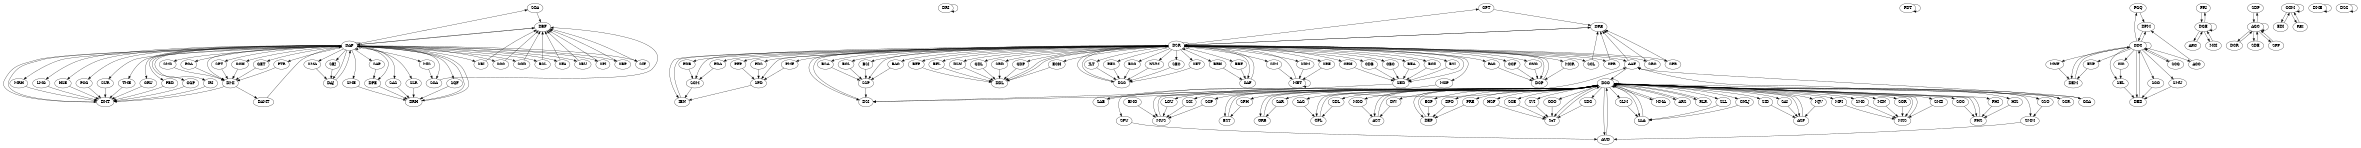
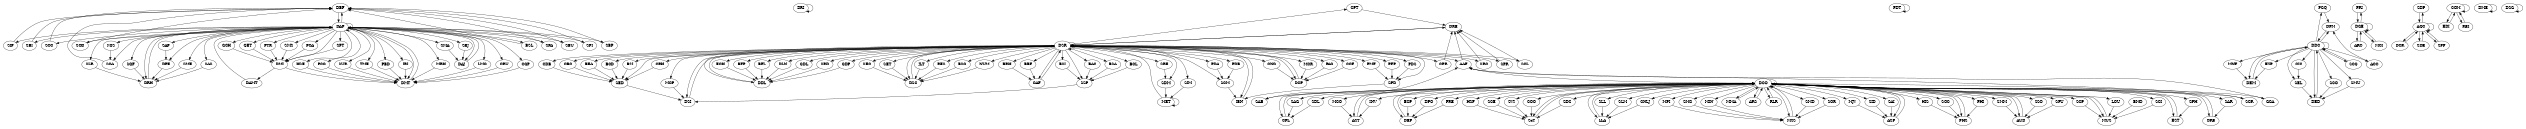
(535, 8) -> none
(1313, 73) -> (1165, 73)
(2039, 110) -> (2031, 111)
